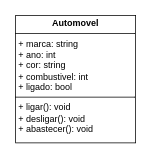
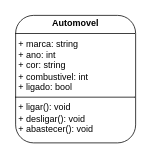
(75, 79) -> (75, 79)
